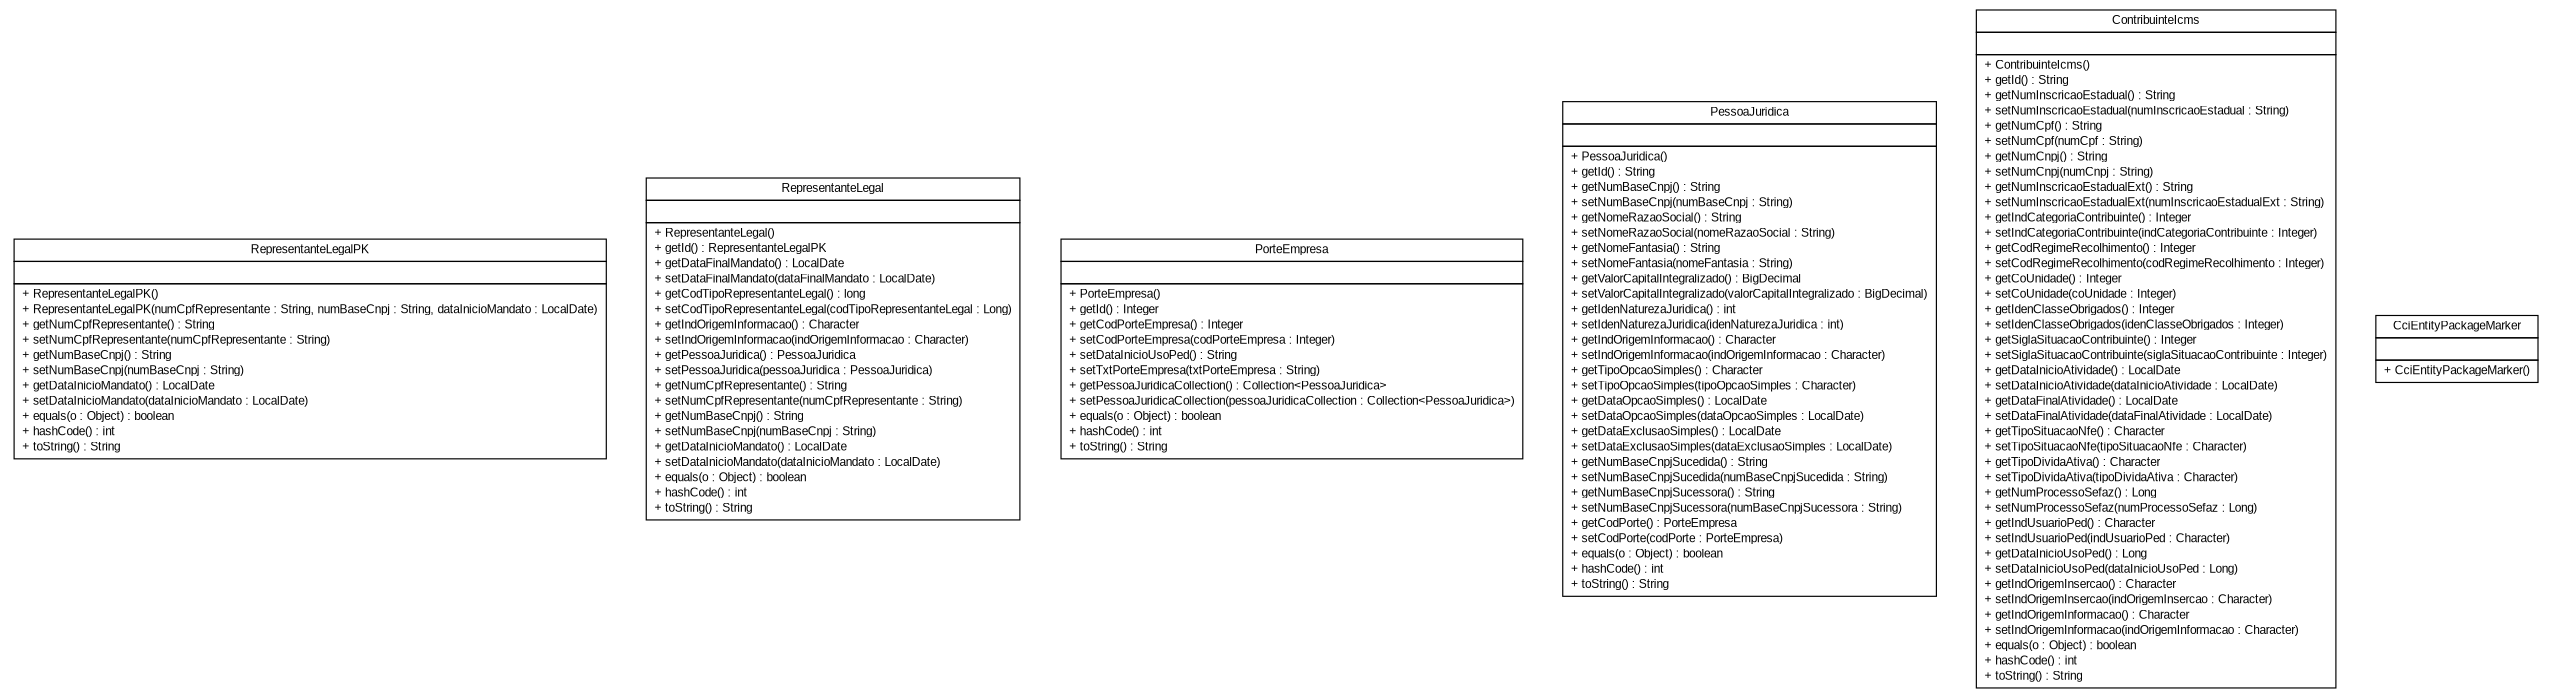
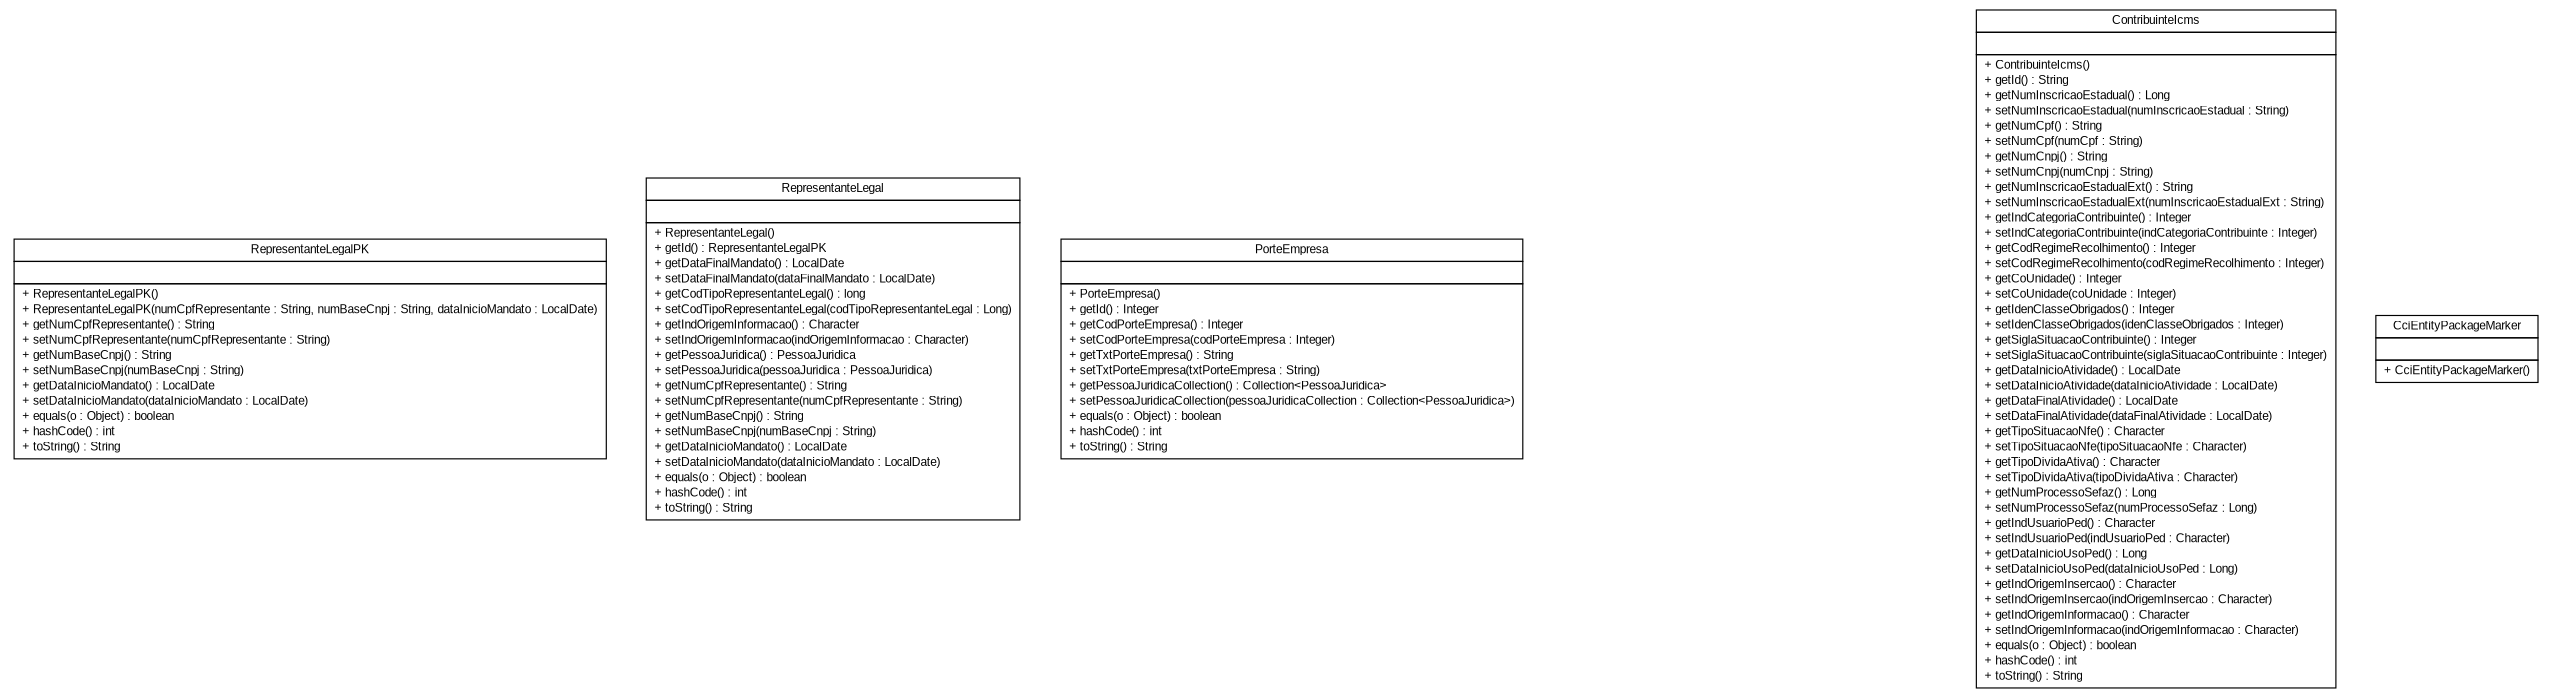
(2080, 96) -> (2077, 96)
(1750, 348) -> none
(1153, 355) -> (1151, 355)
